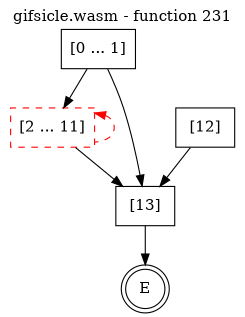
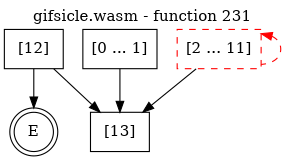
(78, 84) -> none
(145, 240) -> (34, 83)
